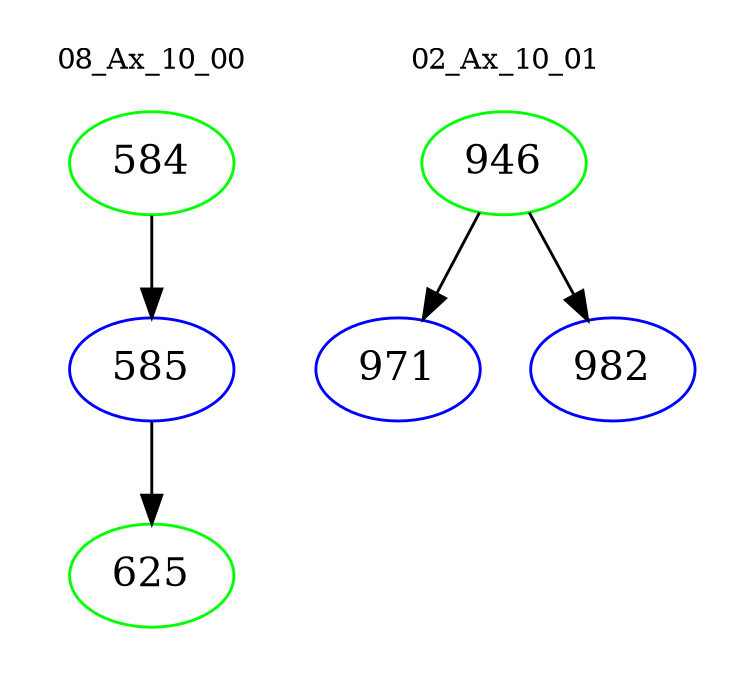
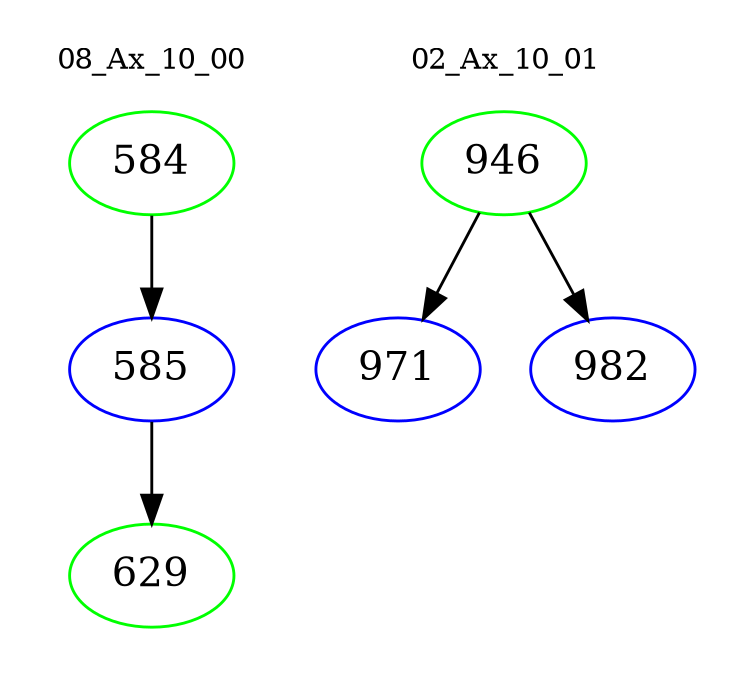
(152, 576) -> (152, 576)
